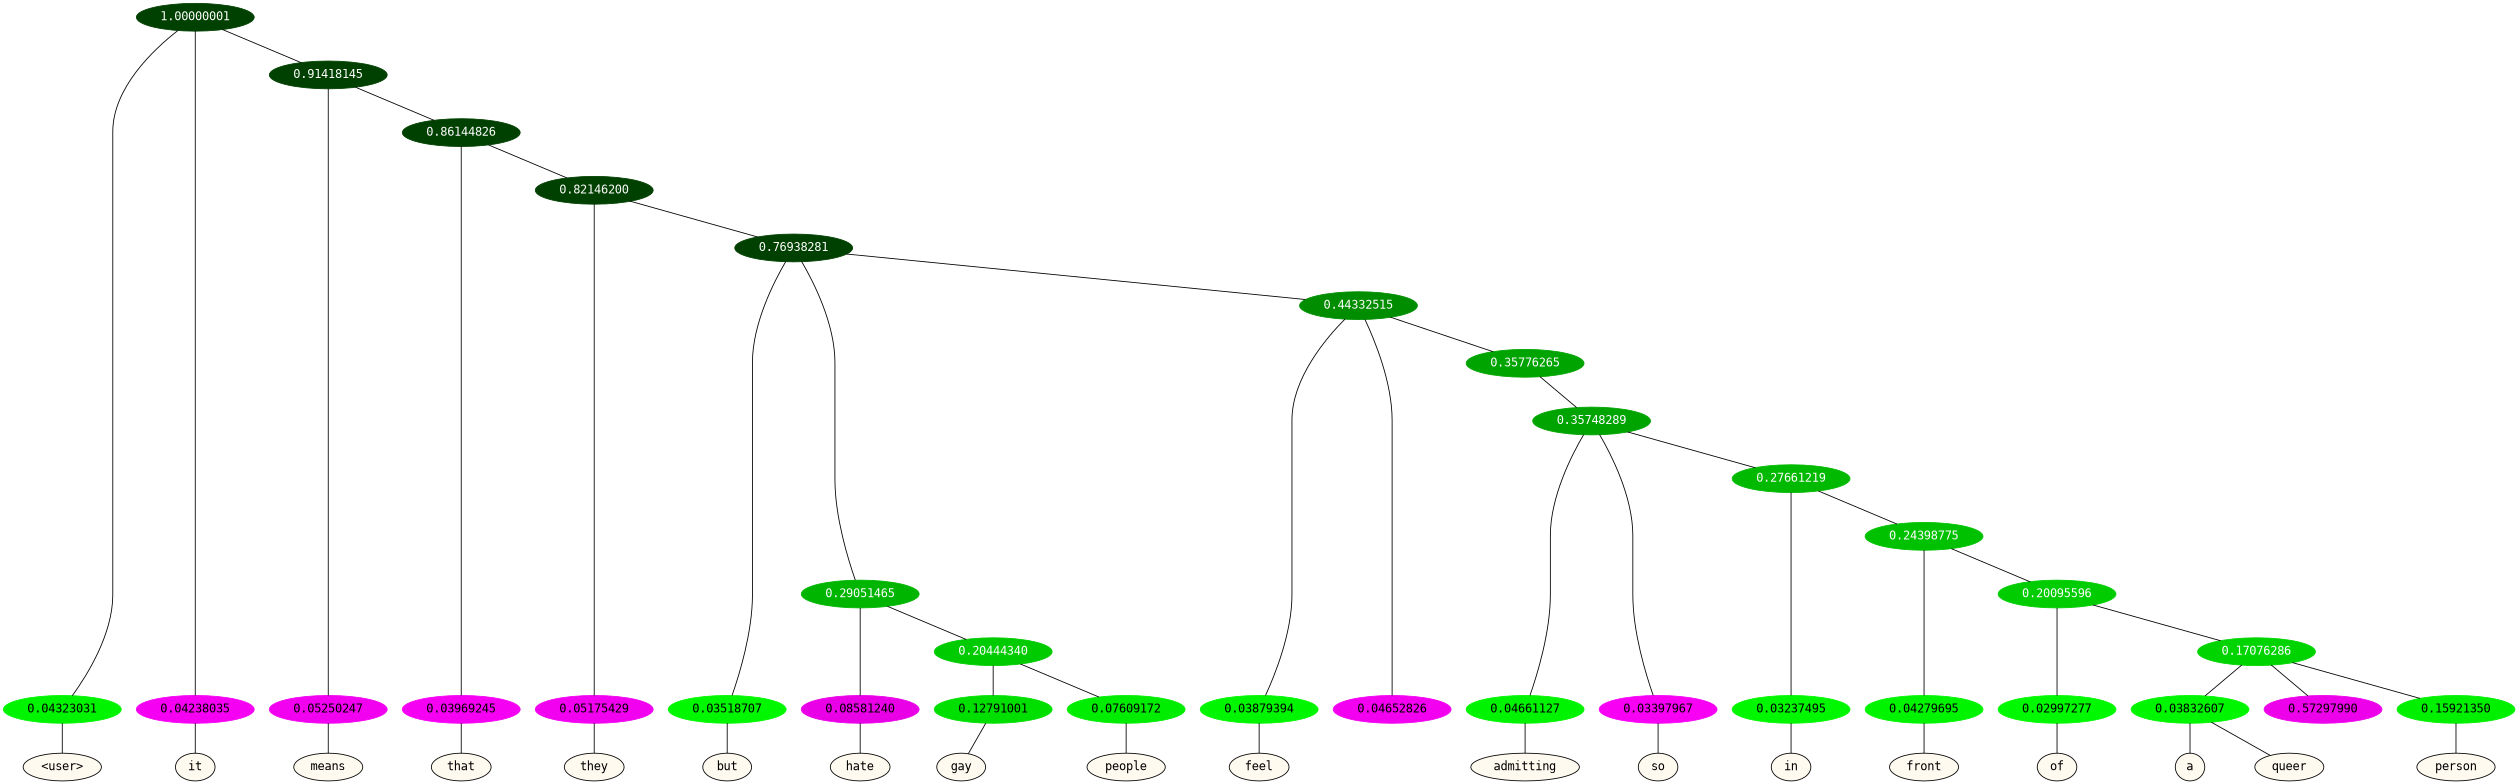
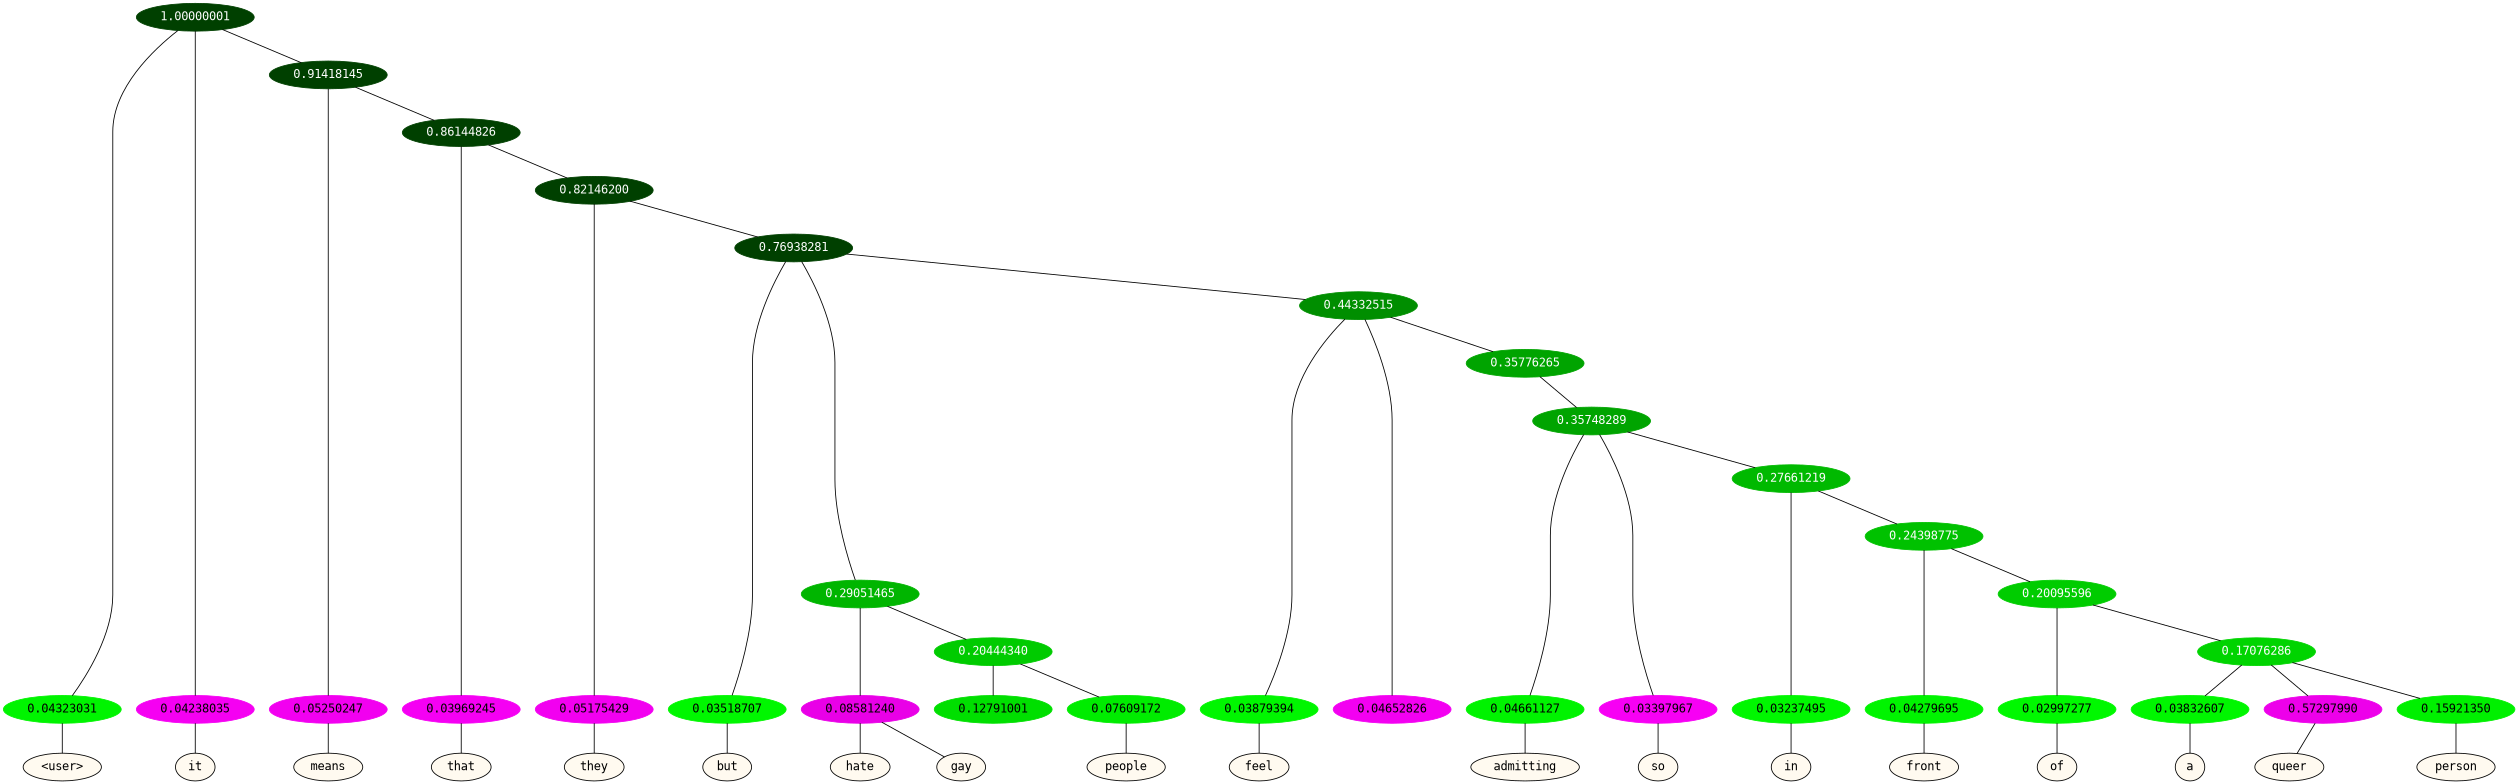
(977, 738) -> (913, 740)
(2241, 739) -> (2306, 738)
